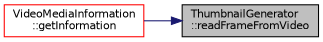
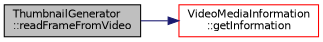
(158, 21) -> (154, 21)
